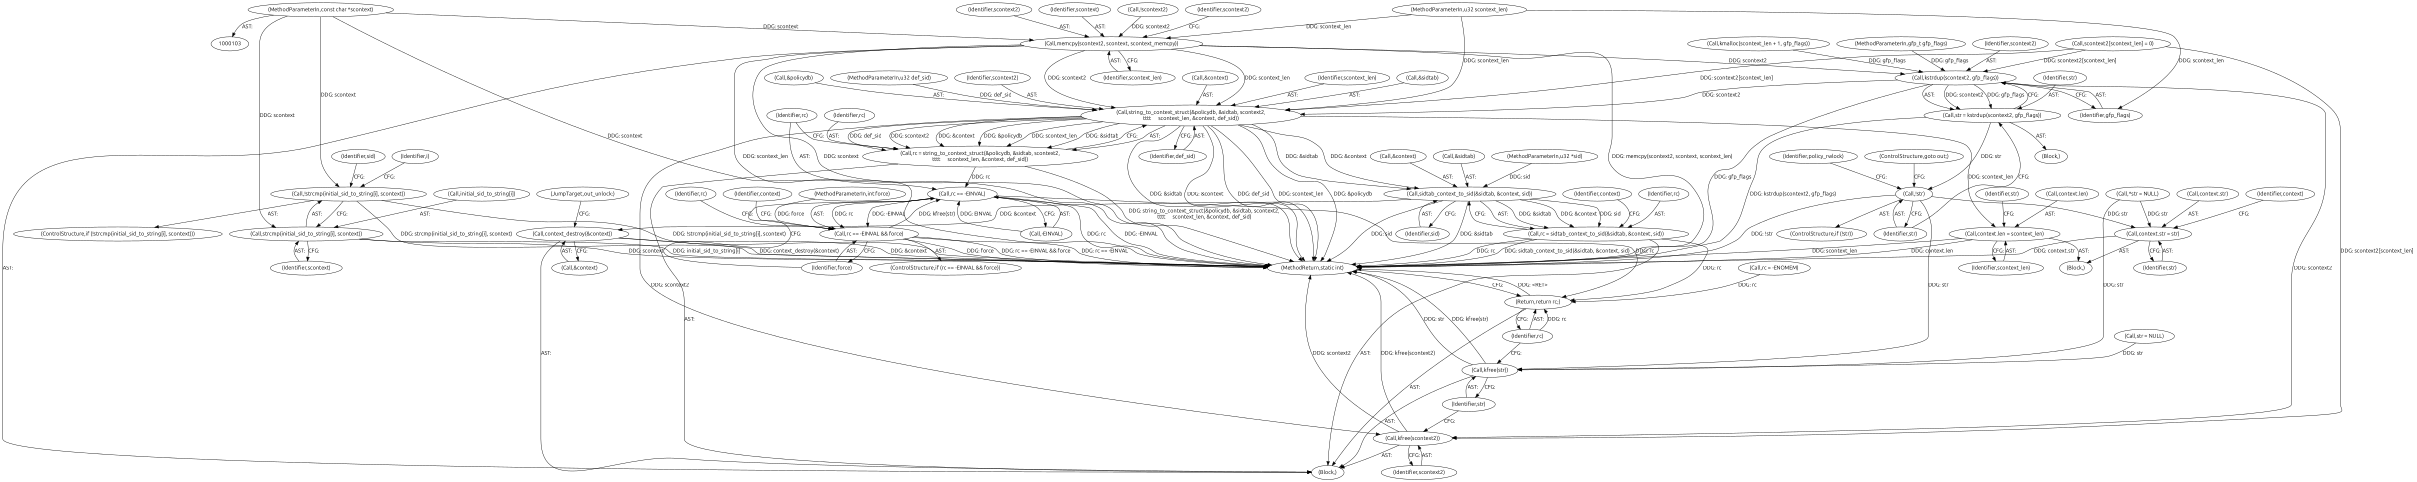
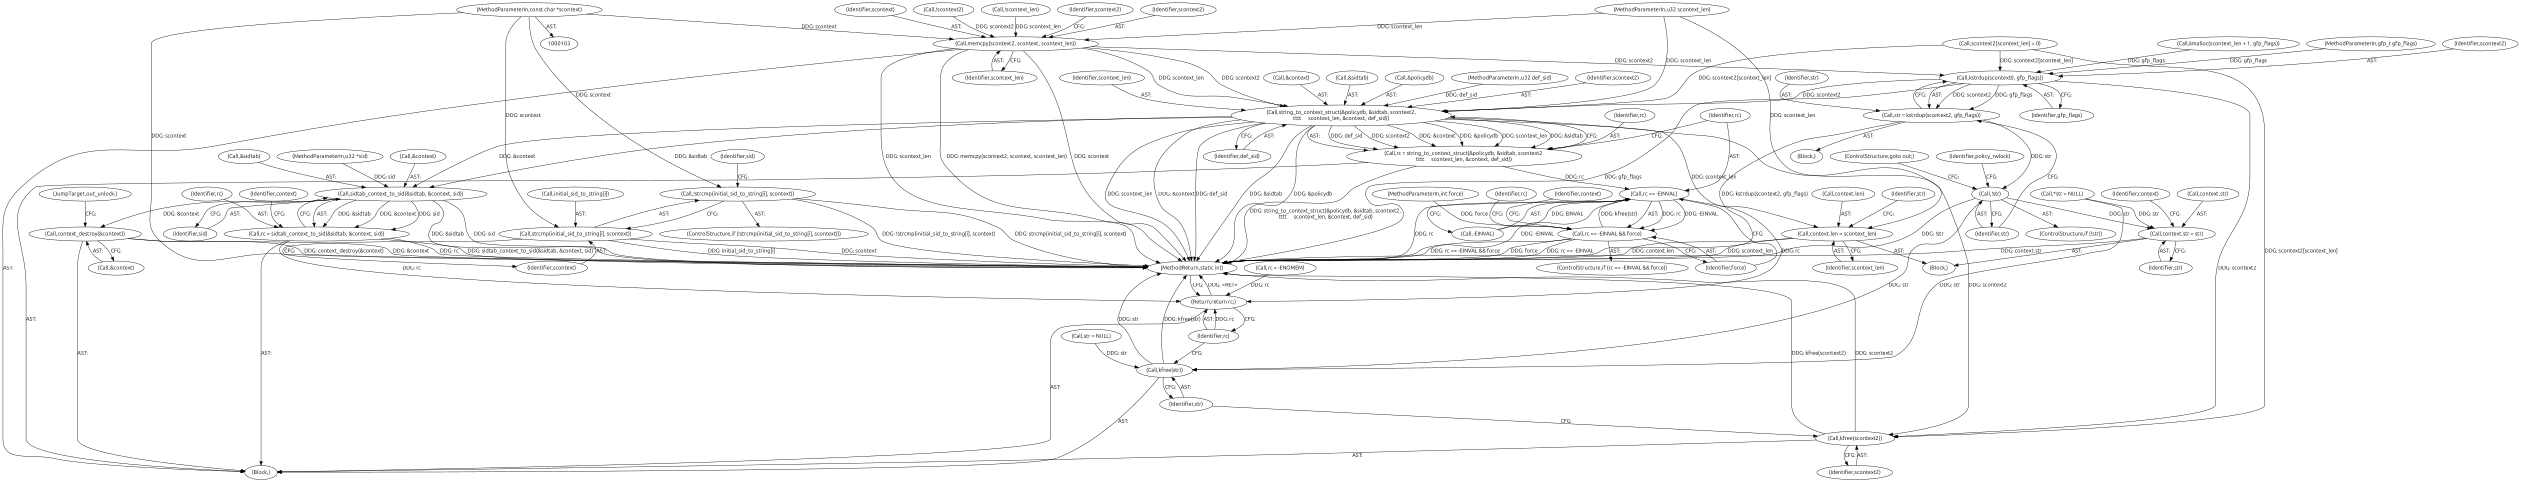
none -> (1016, 10)
(1901, 15) -> (1796, 172)
(1112, 44) -> (1016, 44)
(1956, 78) -> (2000, 78)
(415, 157) -> none
